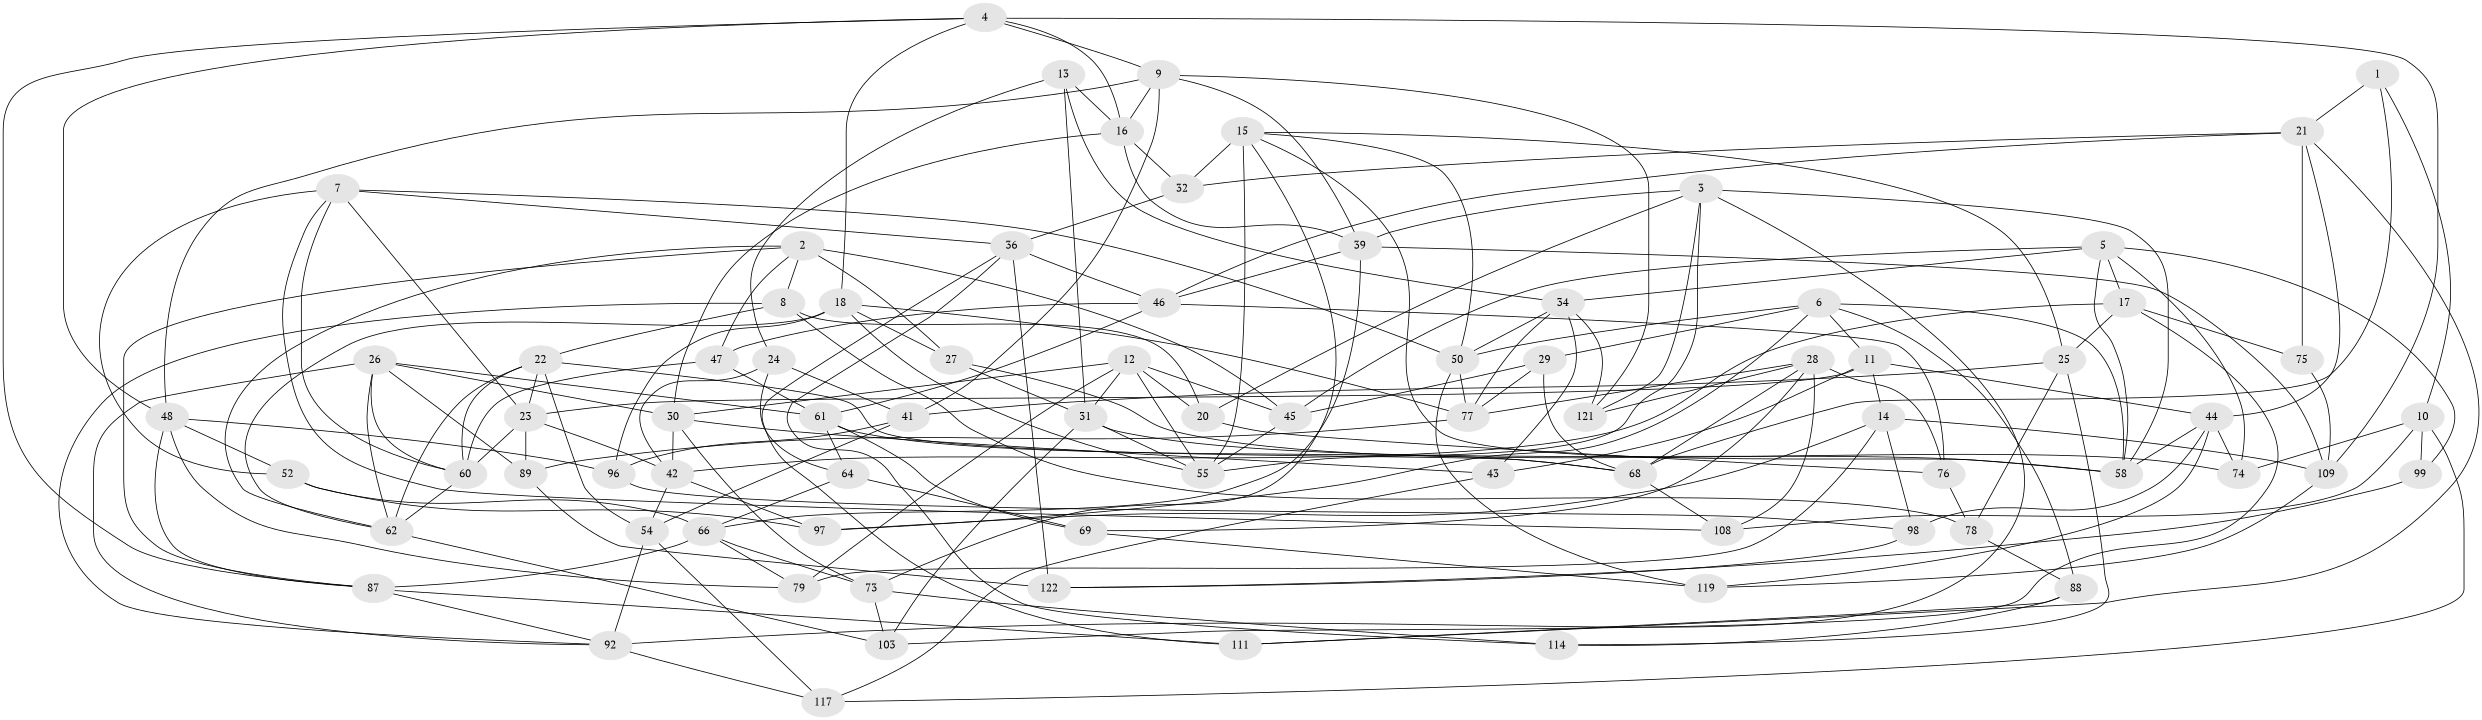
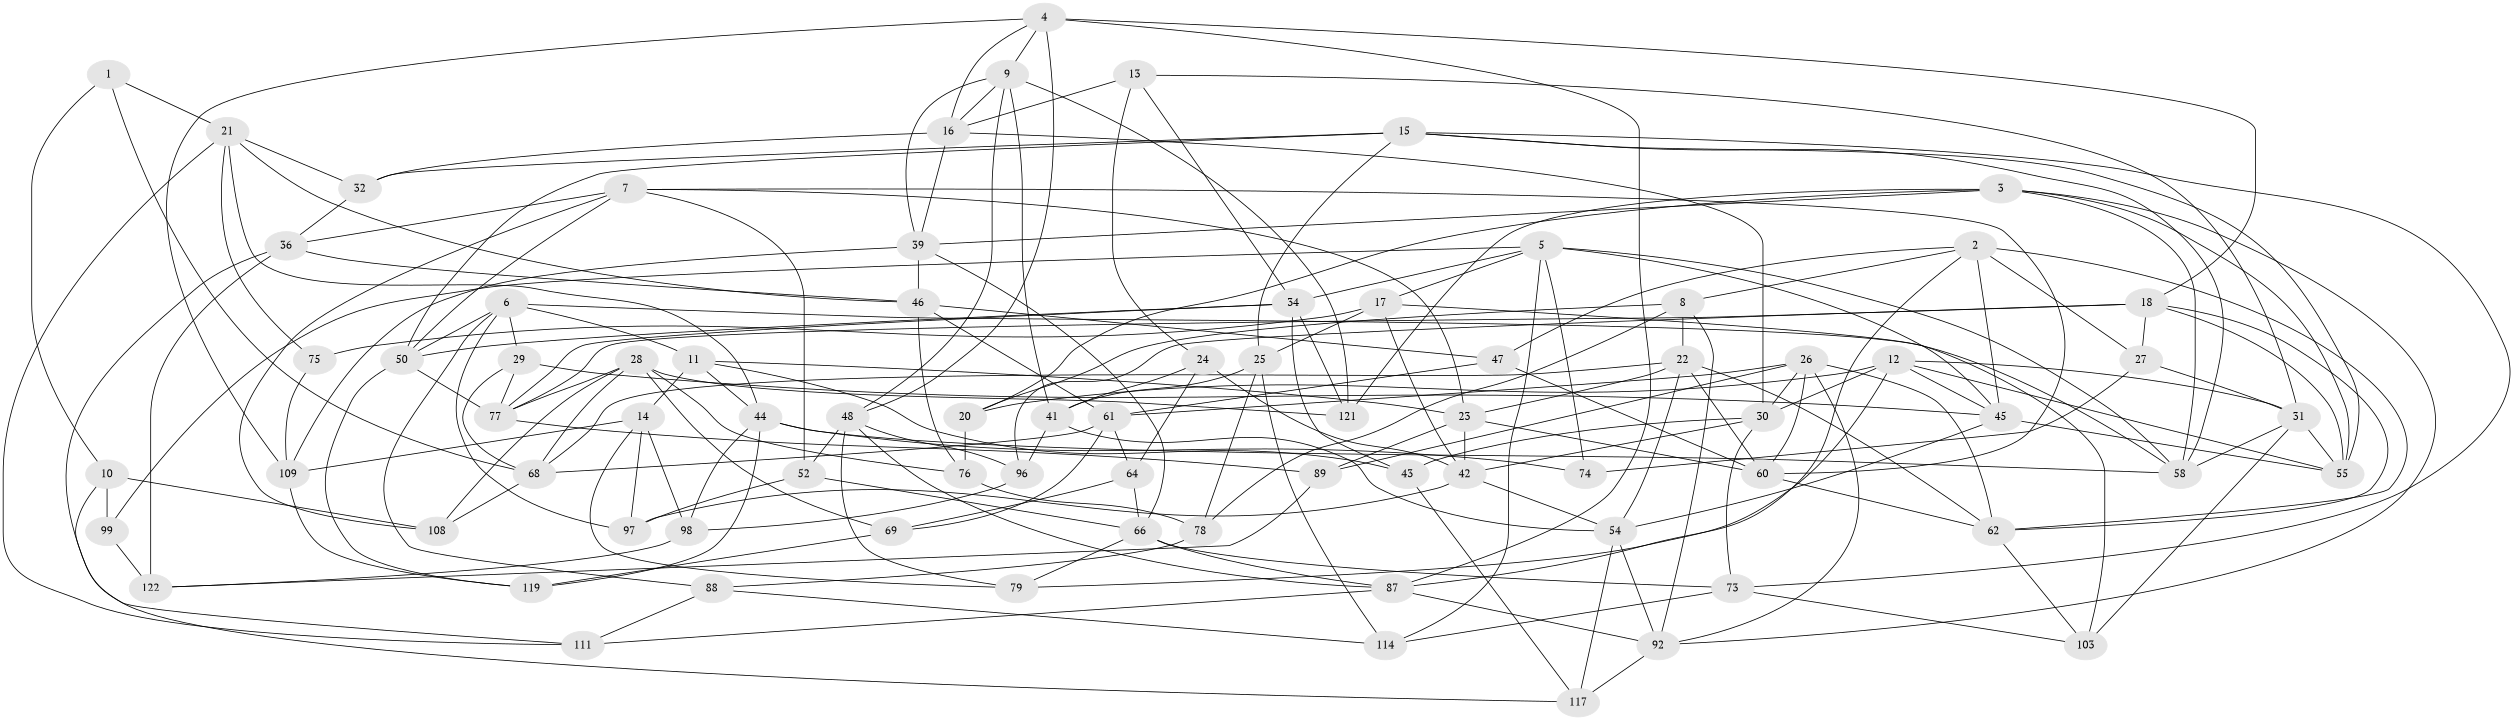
(2338, 444) -> none
none -> (1820, 480)
(1124, 619) -> (1508, 473)
